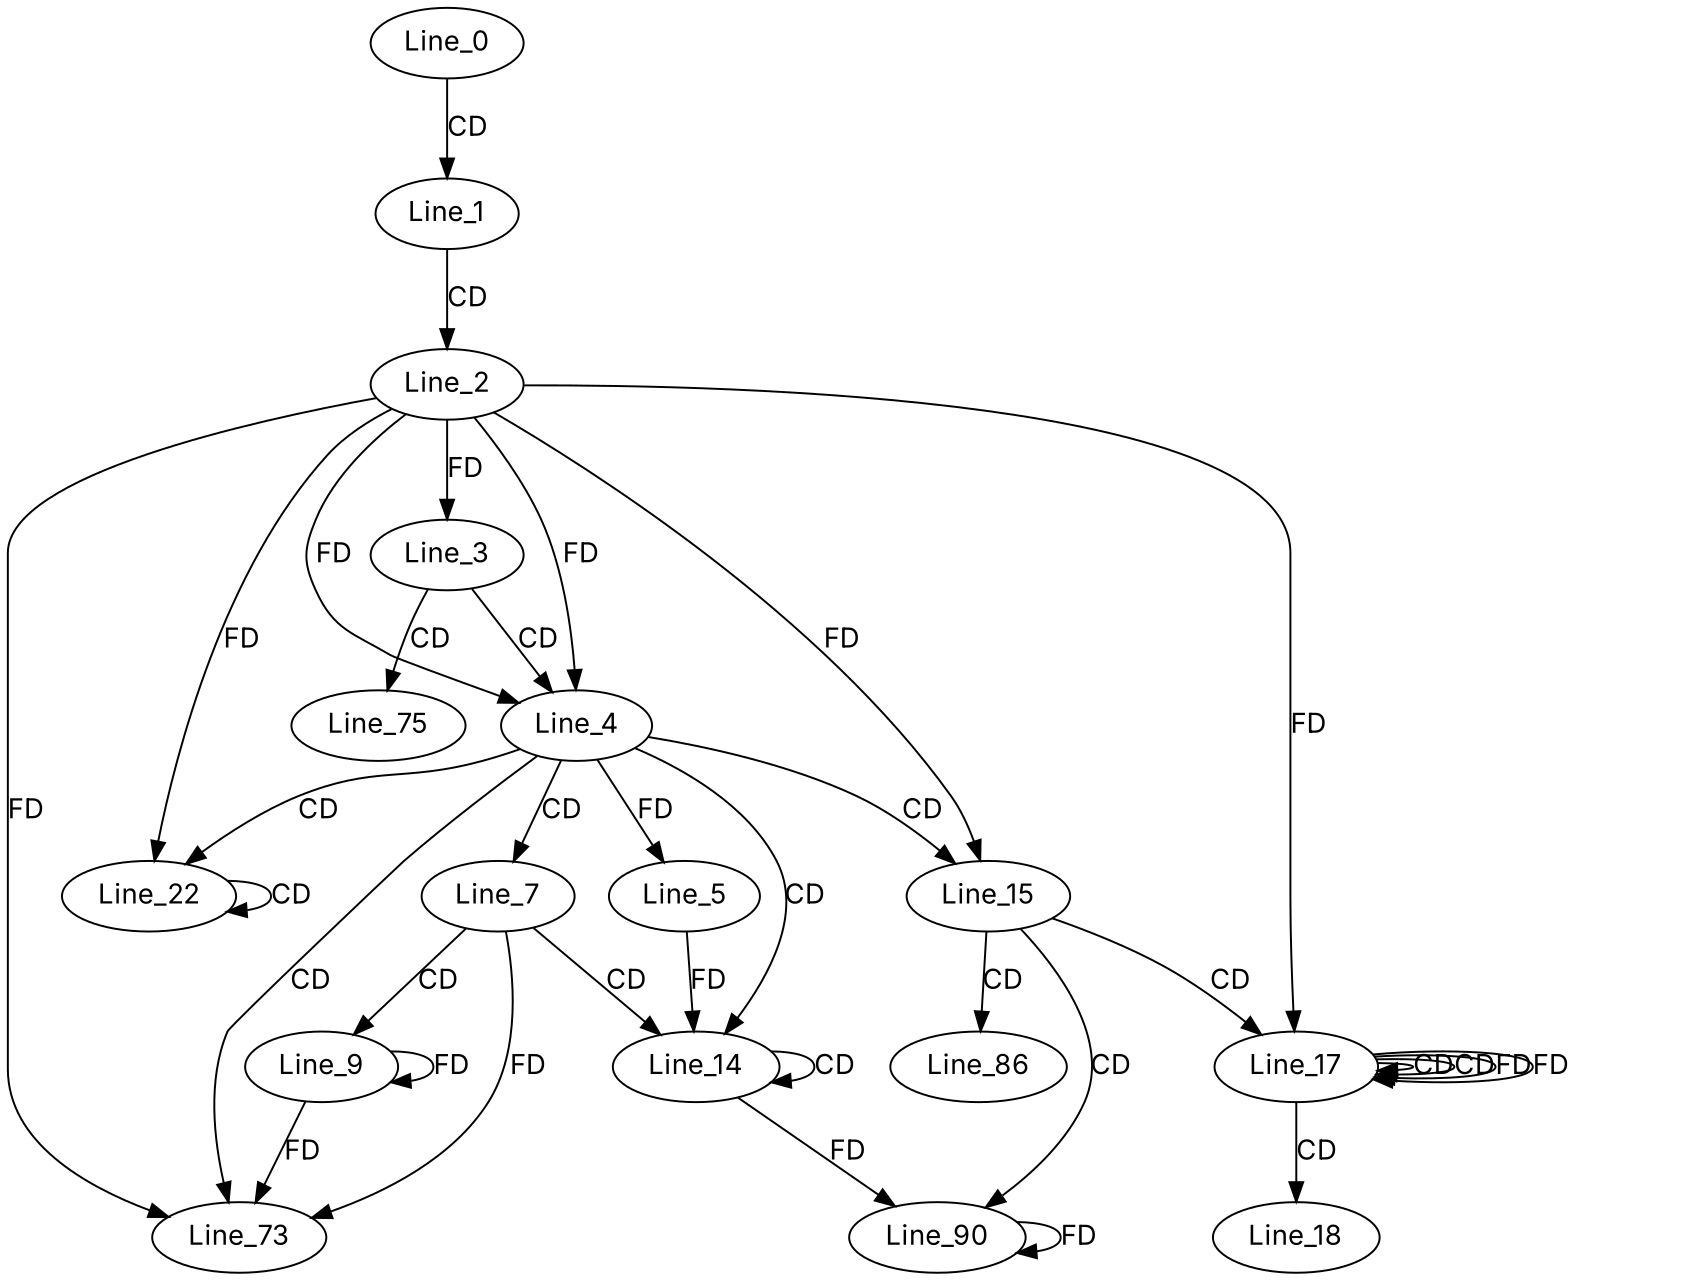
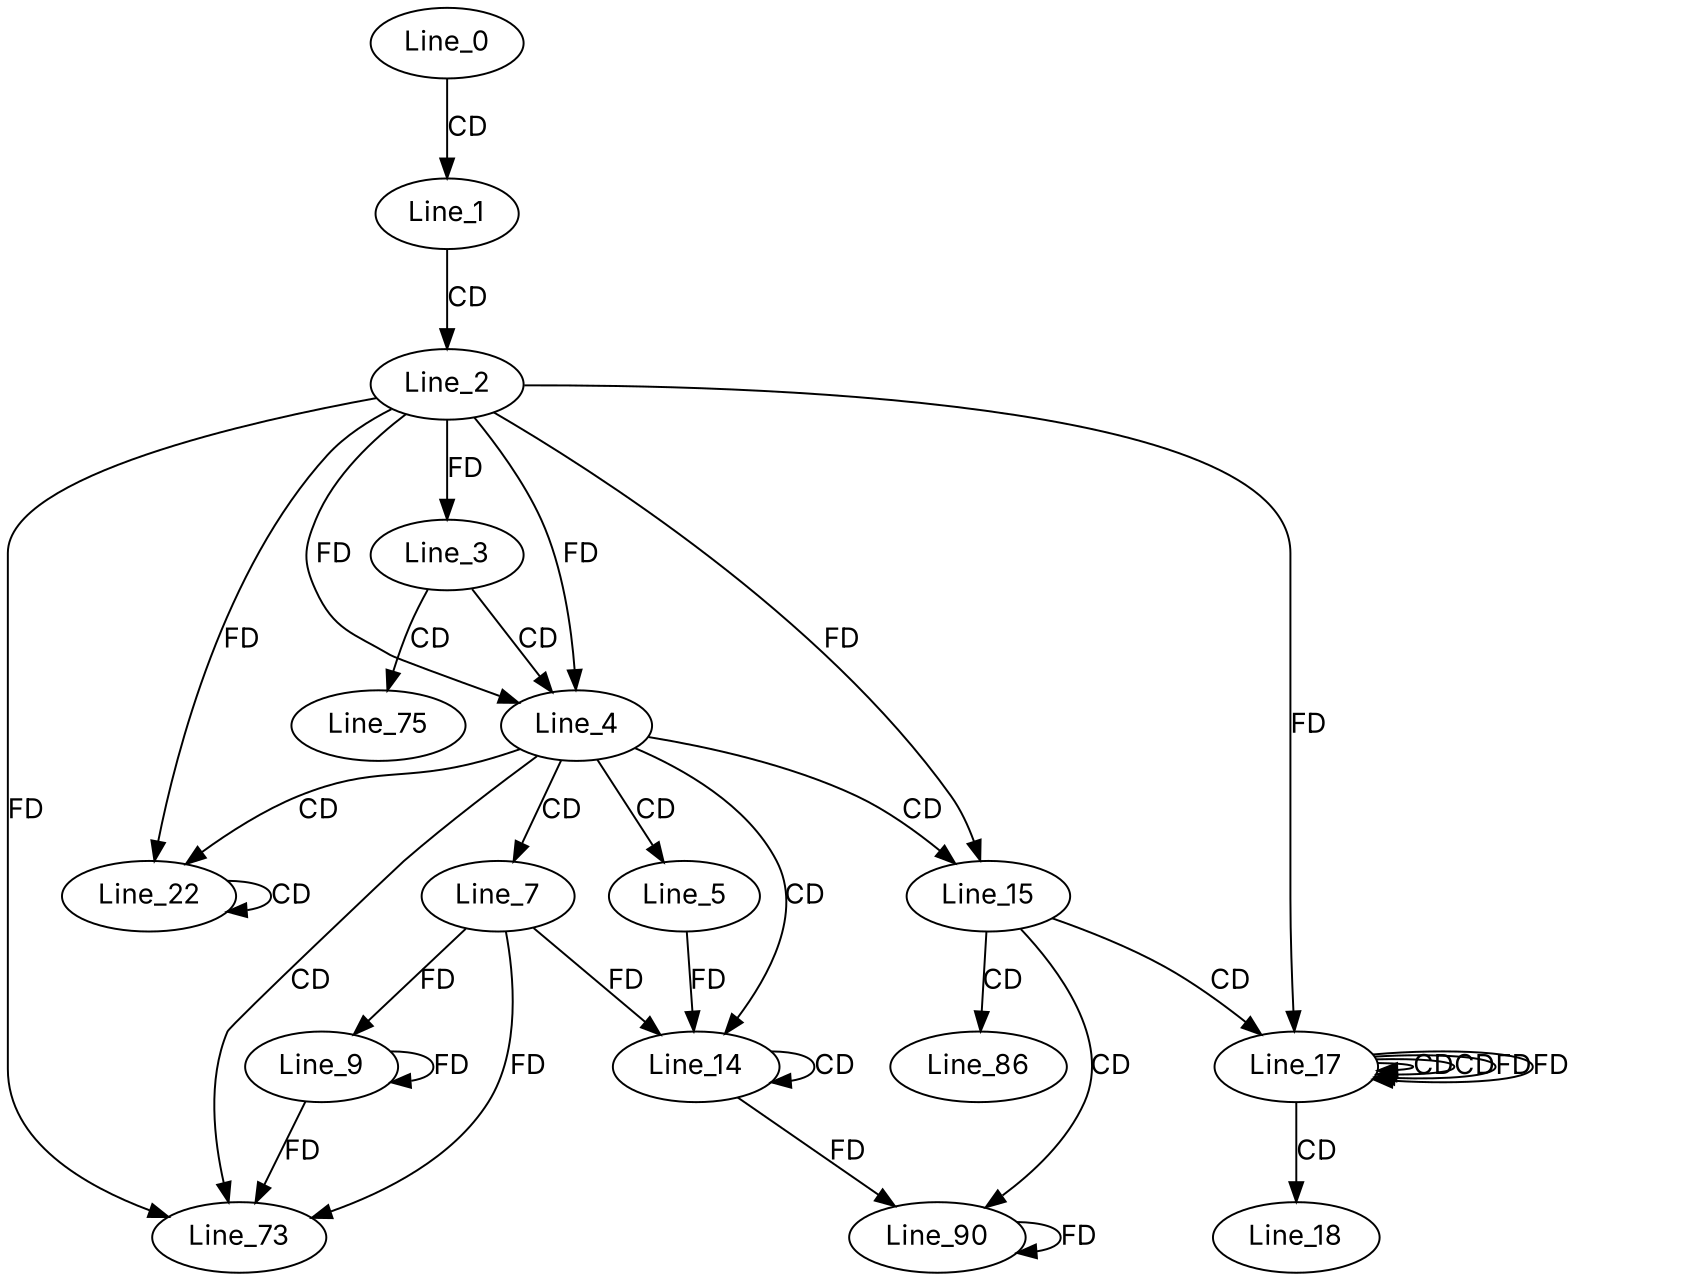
(656, 811) -> (656, 811)
(438, 982) -> (438, 982)
(627, 982) -> (627, 982)
